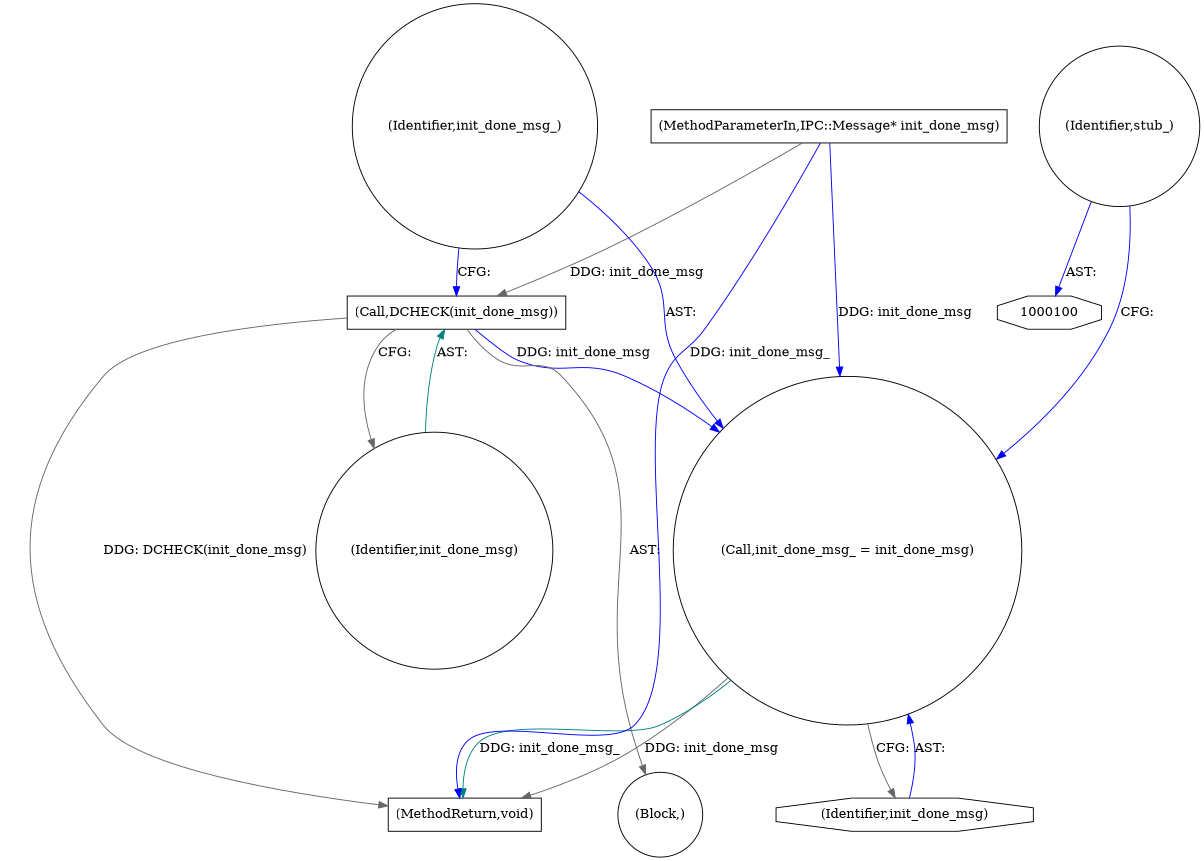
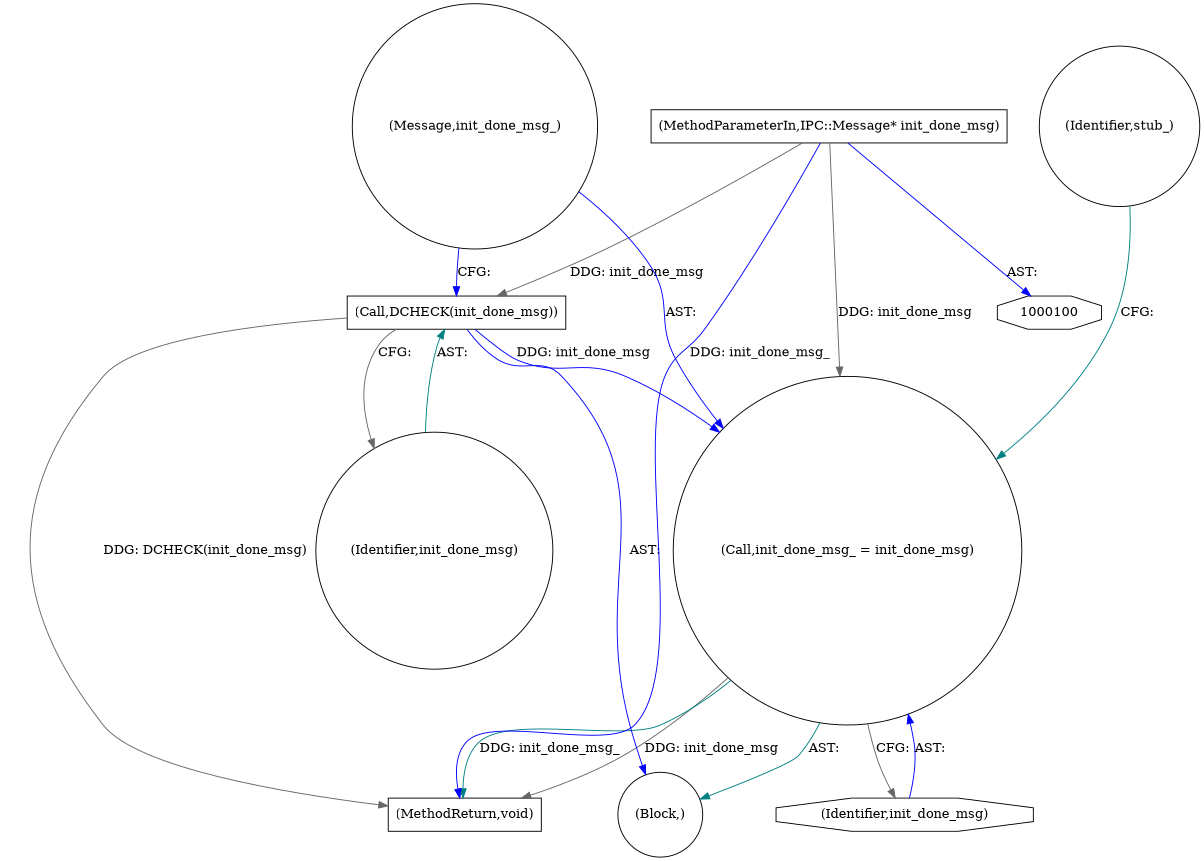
(475, 126) -> (475, 126)
(1075, 244) -> (936, 216)
(835, 255) -> (835, 255)
(1100, 346) -> (1100, 346)
(620, 509) -> (620, 509)
none -> (773, 770)
